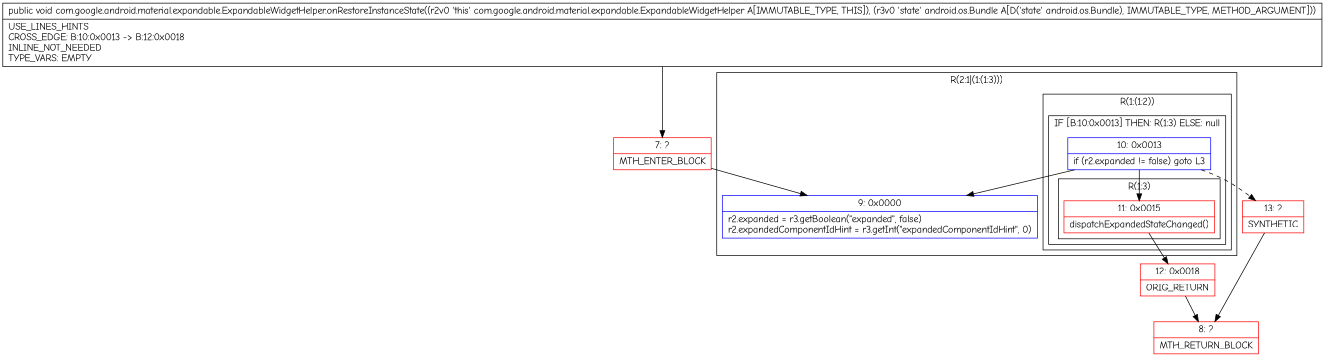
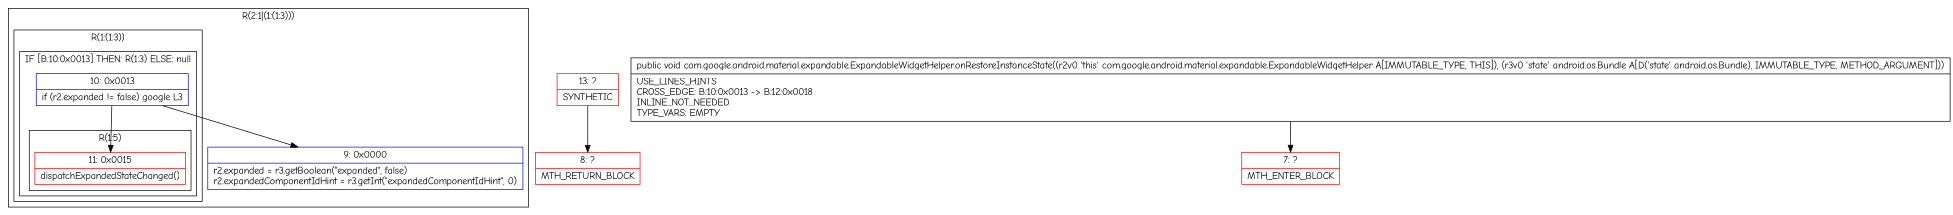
(1137, 102) -> (108, 38)
(1139, 161) -> (112, 97)
(756, 181) -> none
(1227, 181) -> none
(1139, 187) -> (110, 138)
(1178, 280) -> none
